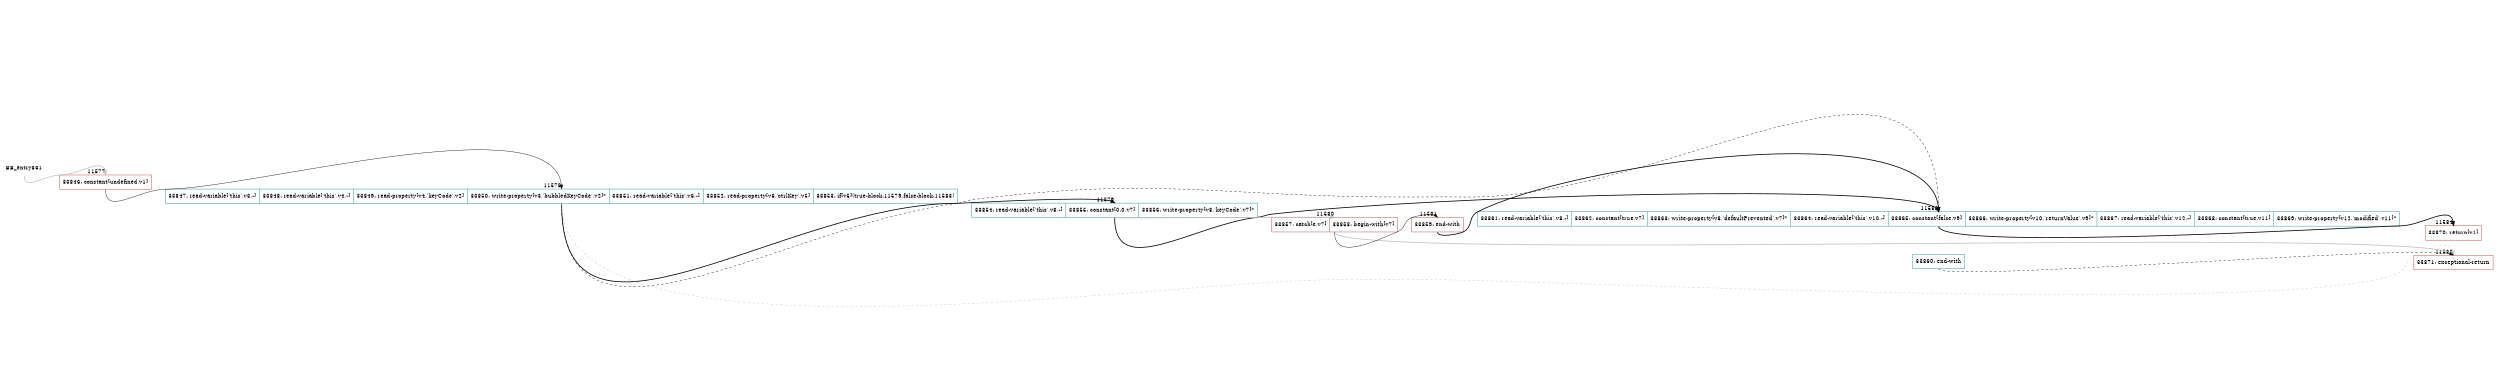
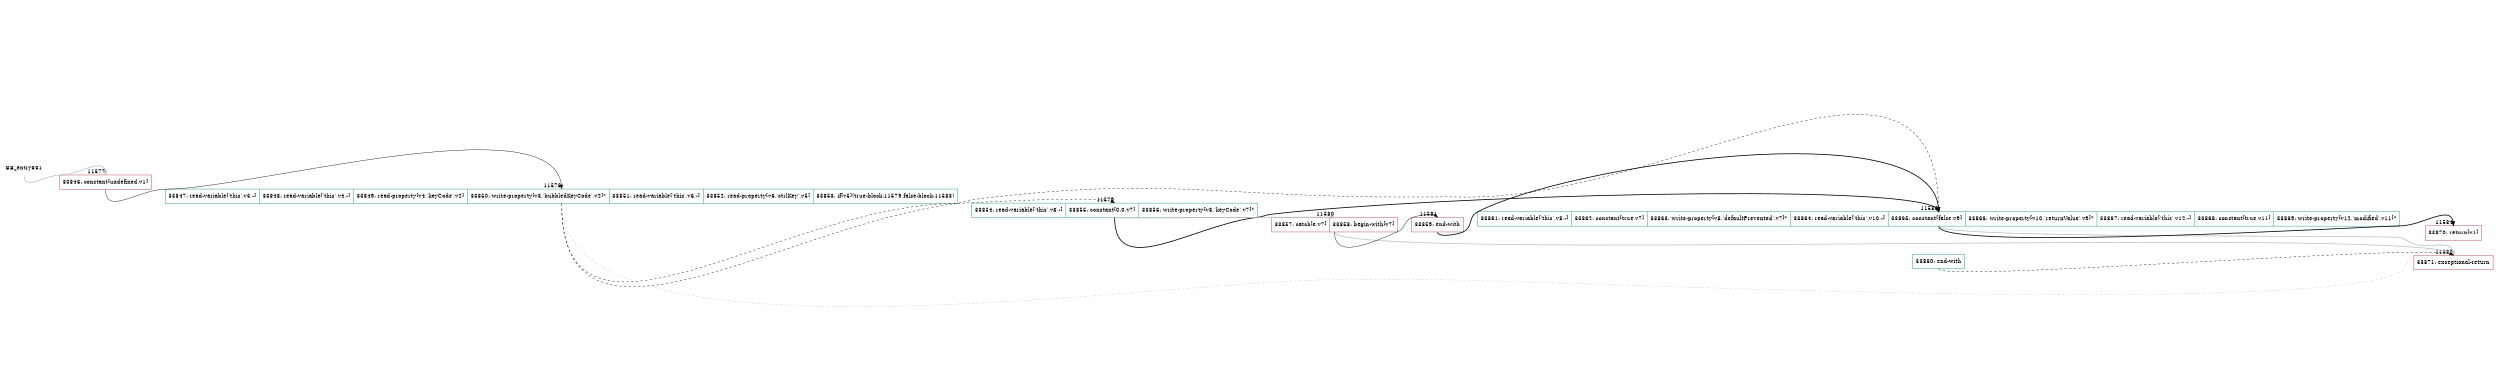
(809, 232) -> (809, 232)
none -> (2224, 236)
